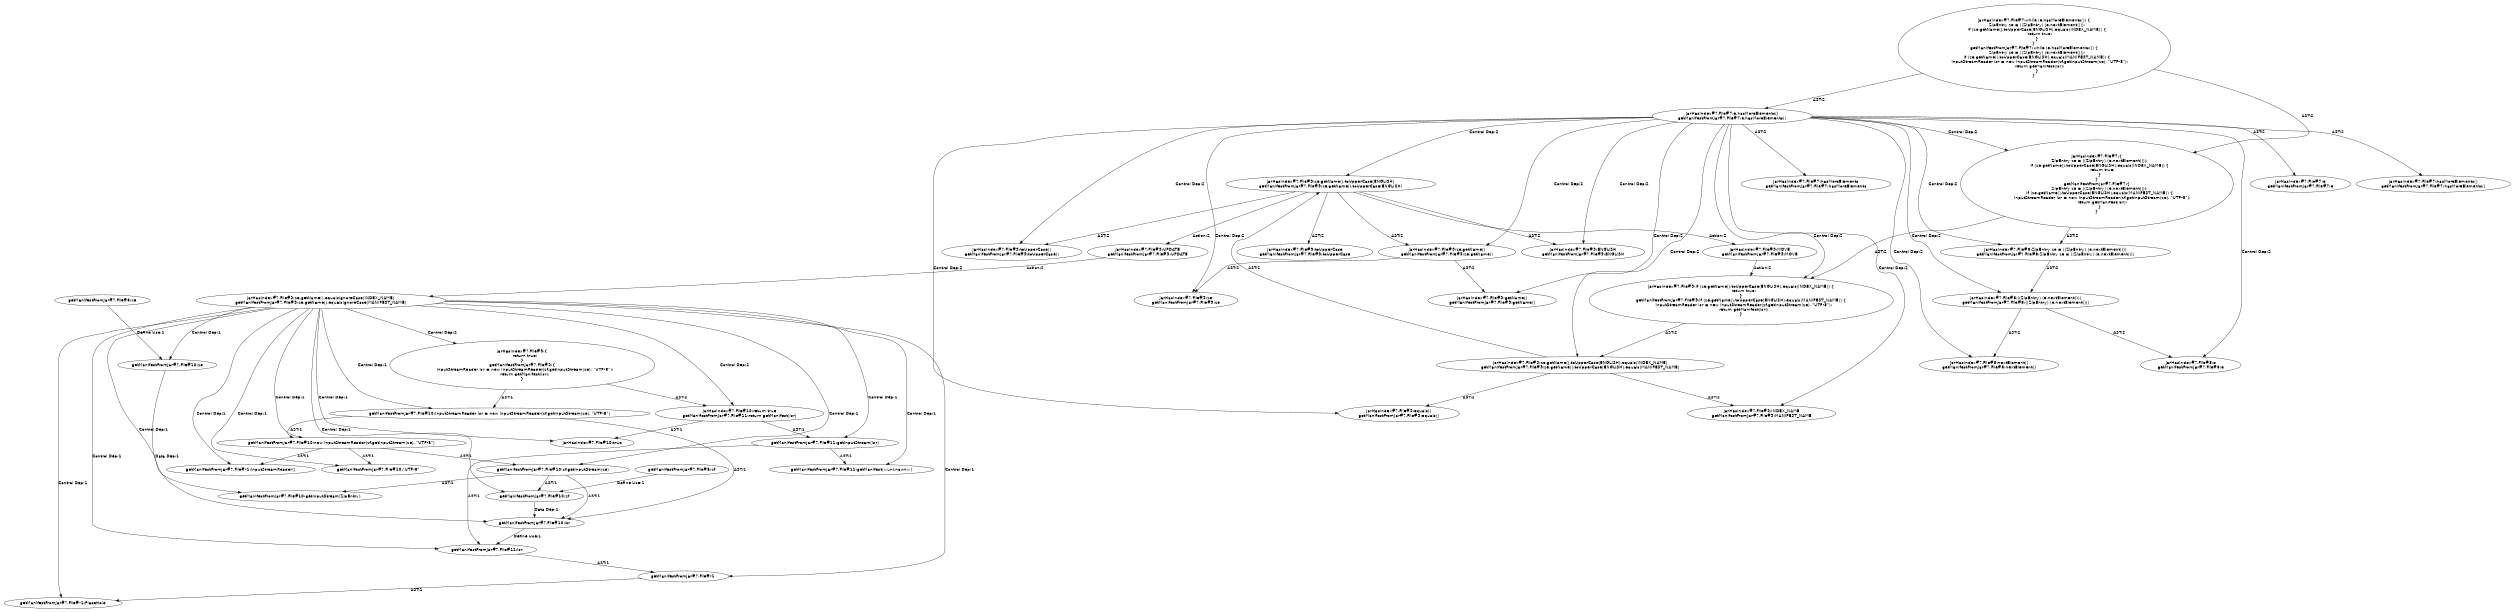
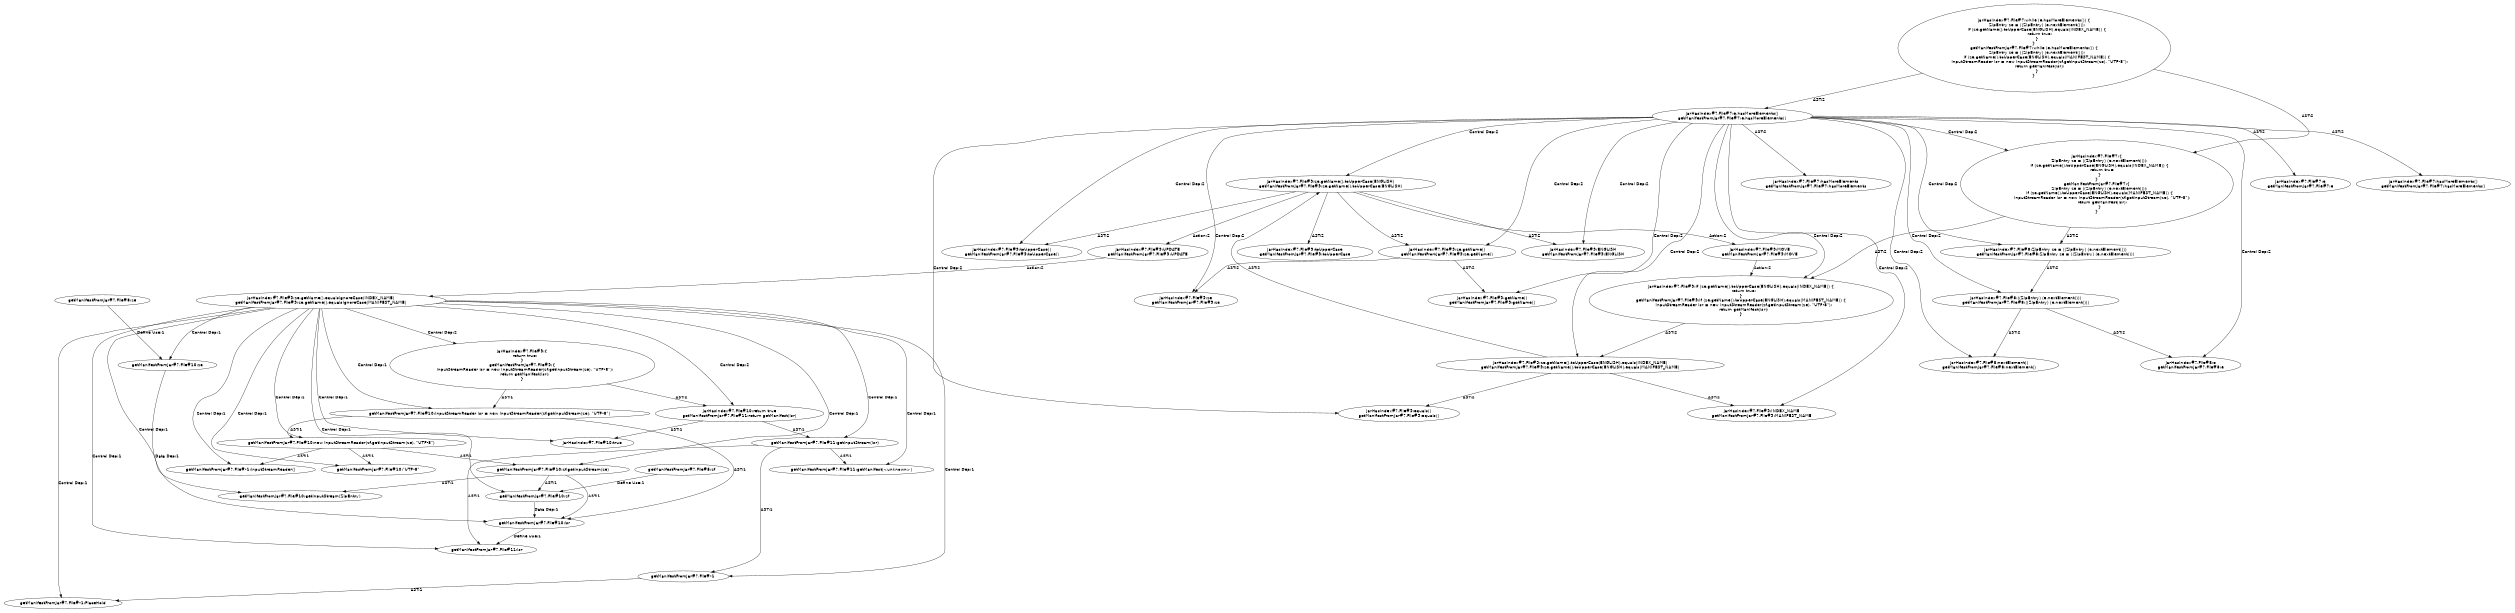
(584, 563) -> (761, 520)
